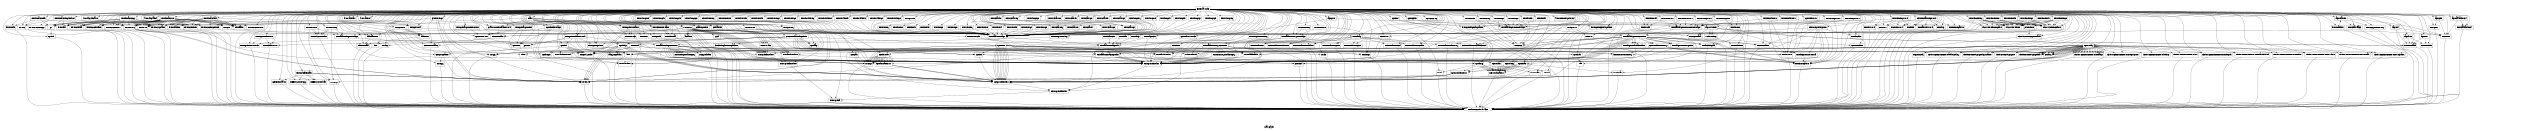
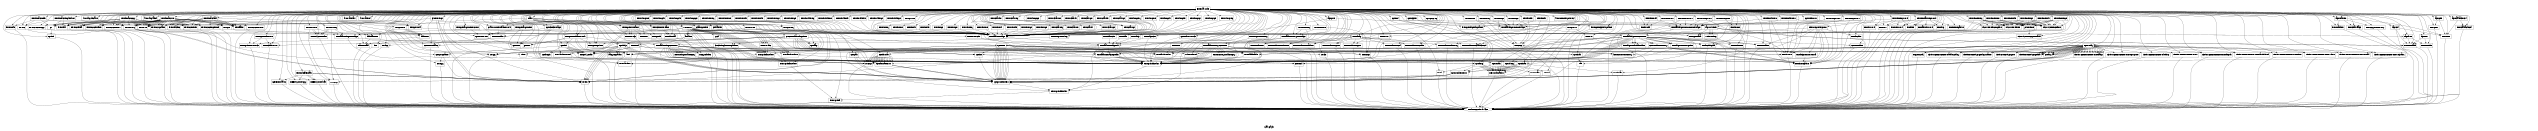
(2340, 23) -> (2339, 22)
(2079, 32) -> (2060, 34)
(1573, 40) -> (1688, 40)
